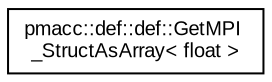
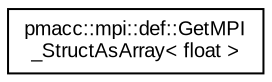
(136, 41) -> (136, 41)
